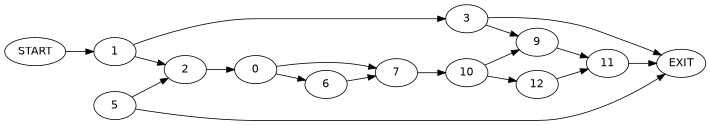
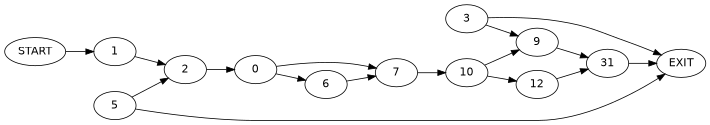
(284, 19) -> none
(608, 63) -> (608, 63)
